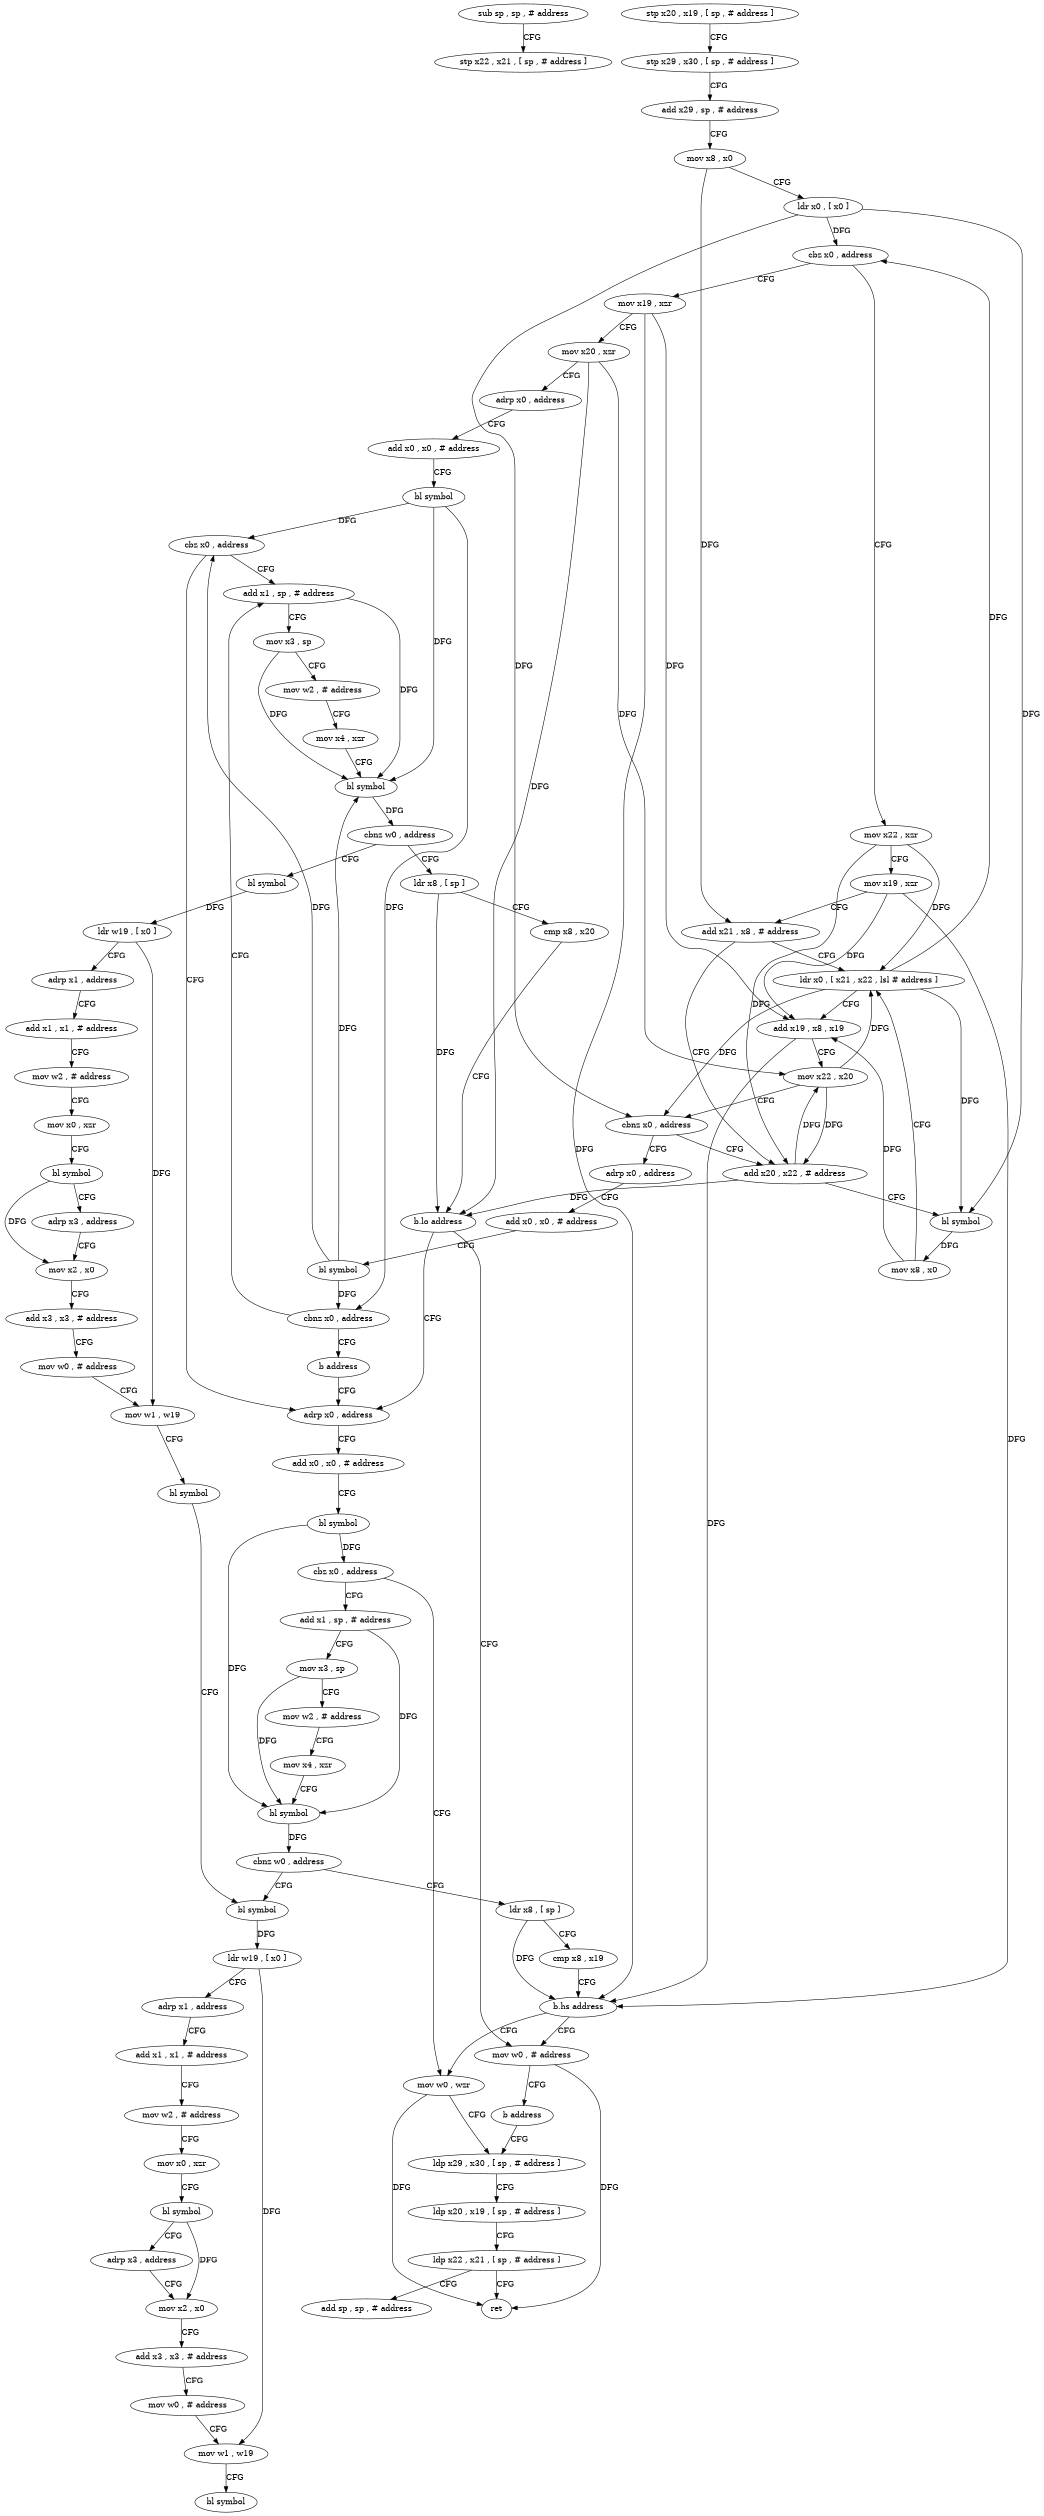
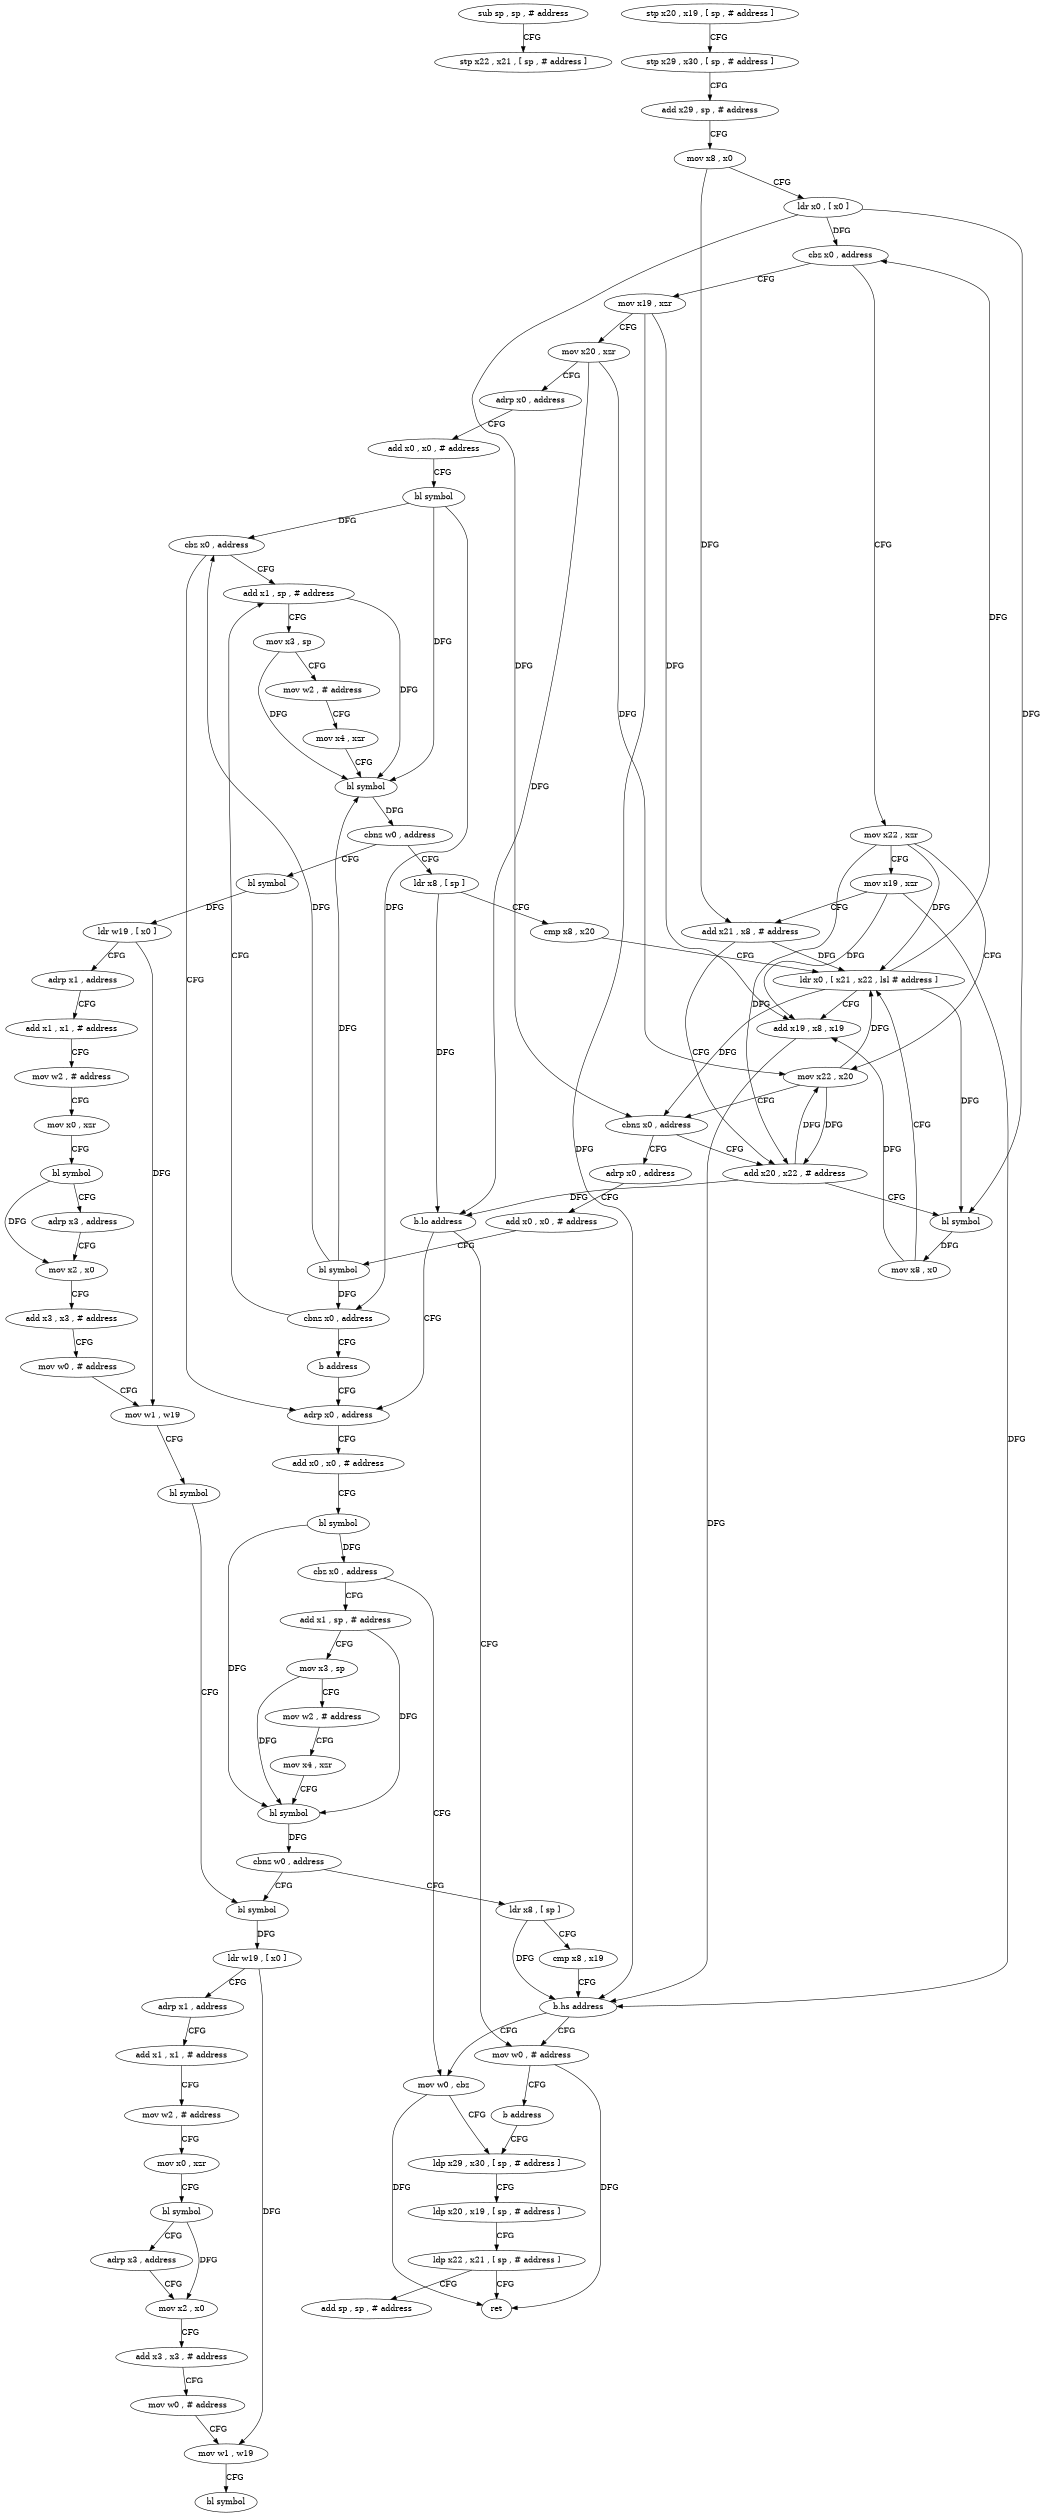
(827, 956) -> (827, 956)
(816, 1050) -> (979, 973)
(475, 1063) -> (707, 955)
(444, 2086) -> (444, 2086)
